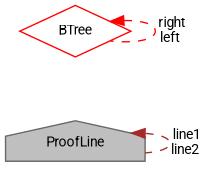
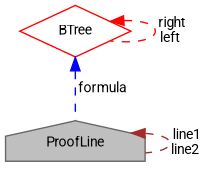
none -> (75, 96)
